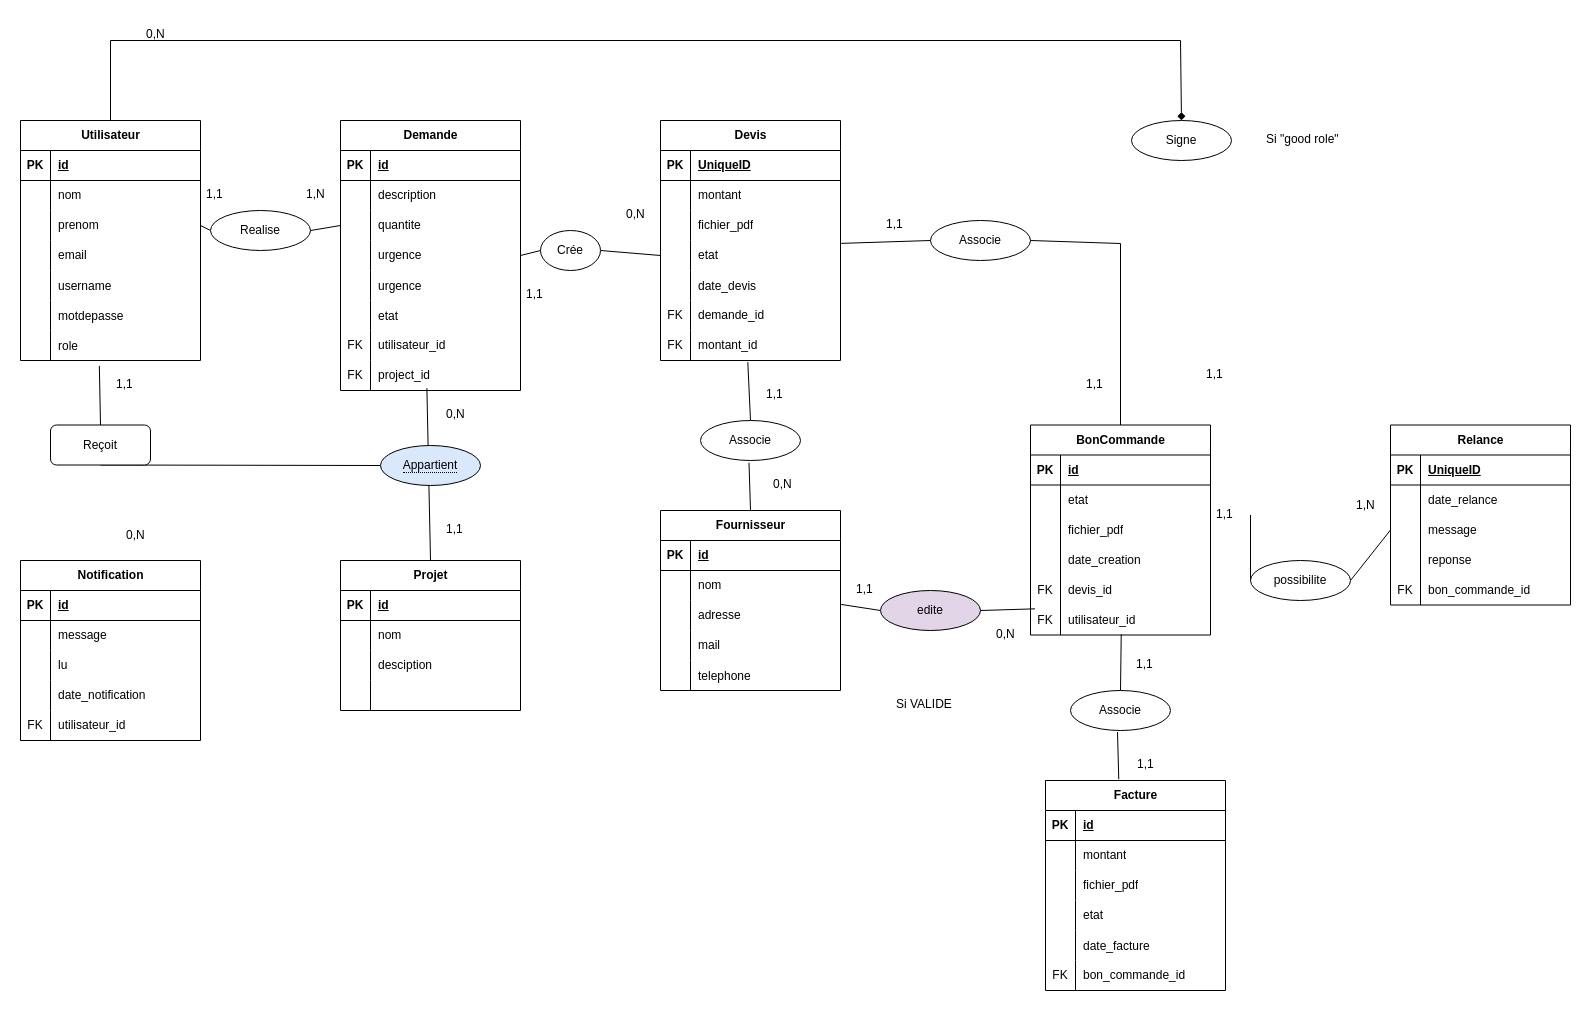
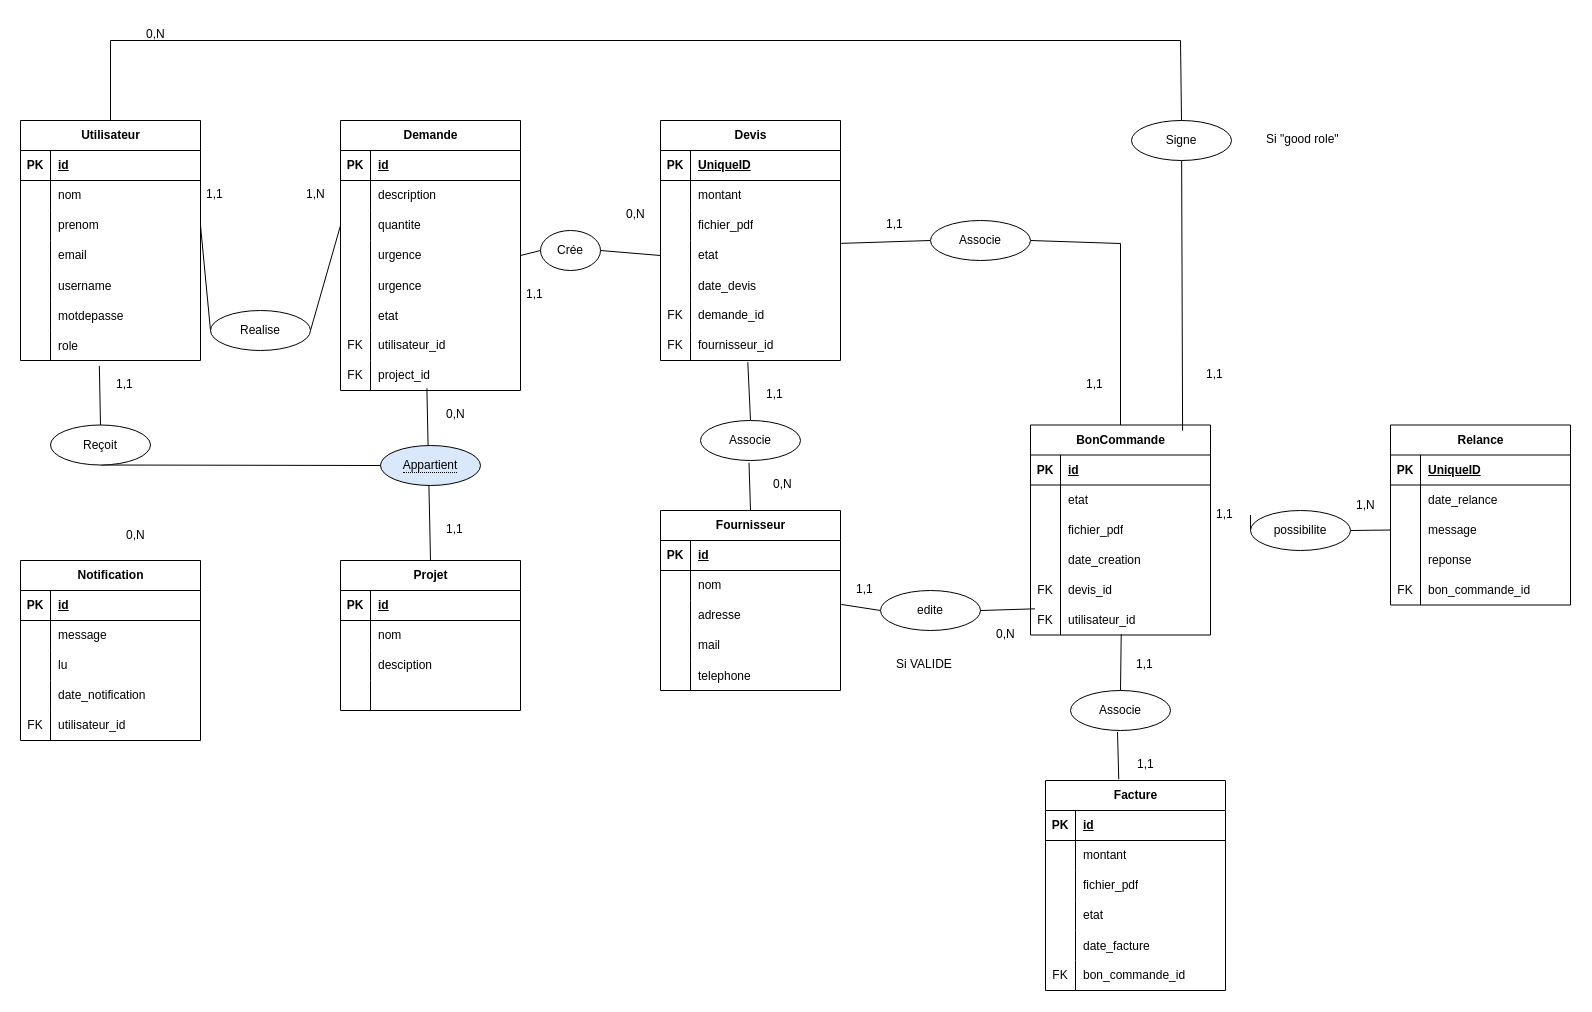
(1181, 112) -> (1181, 115)
(261, 231) -> (261, 331)
none -> (1182, 295)
(731, 346) -> (742, 346)
(101, 445) -> (101, 445)
(1301, 581) -> (1301, 531)
(931, 611) -> (931, 611)
(936, 706) -> (936, 666)
